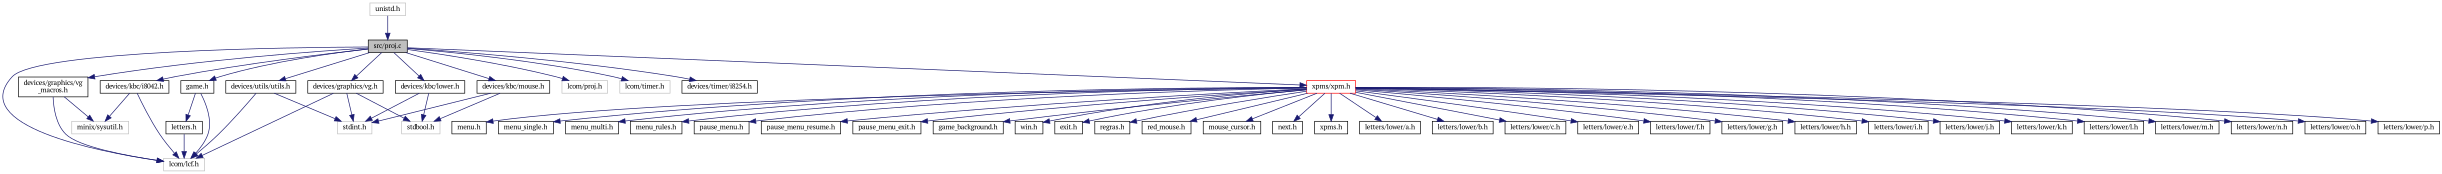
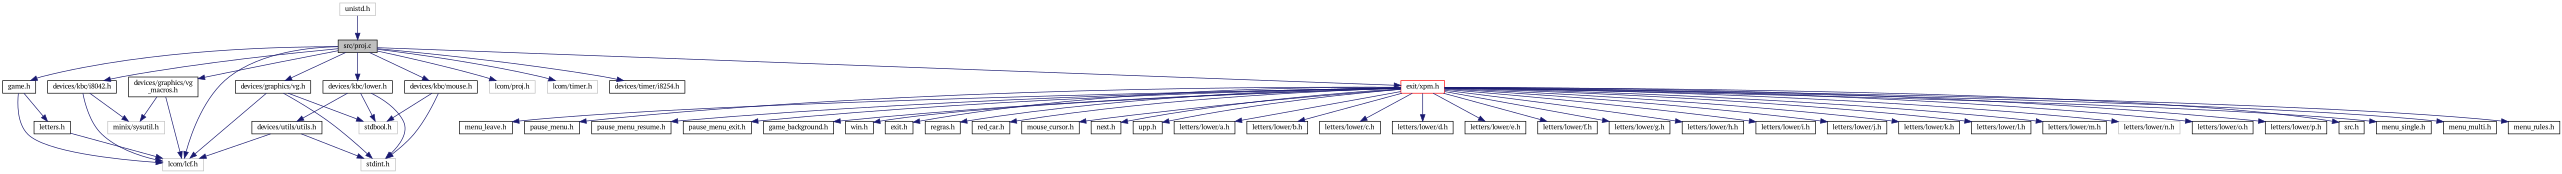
(328, 66) -> (329, 104)
(1331, 87) -> (1423, 87)
(469, 128) -> (2352, 128)
none -> (486, 128)
(1167, 128) -> (991, 128)
(1331, 128) -> (1148, 128)
none -> (1423, 128)
(2262, 128) -> (2149, 128)
